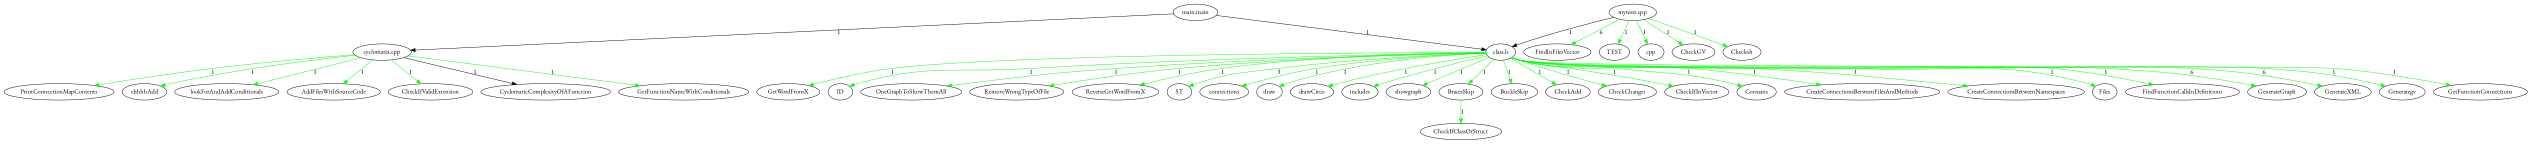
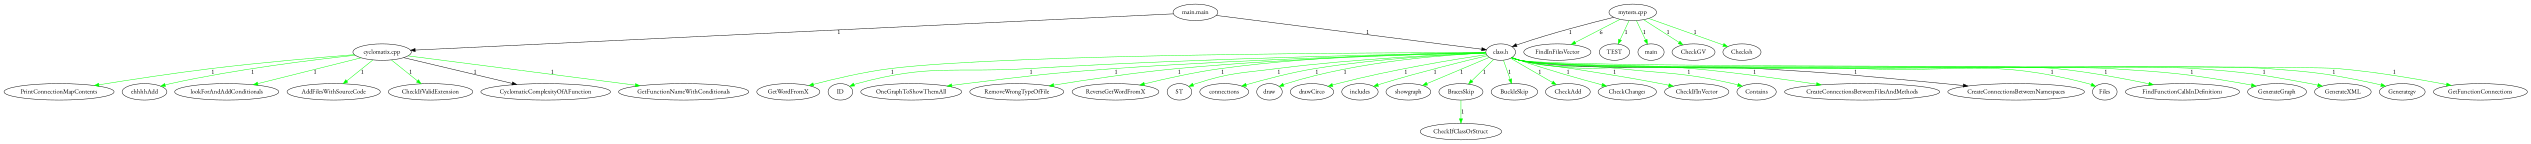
(1651, 52) -> (1651, 52)
(1805, 71) -> (1805, 71)
(1279, 72) -> (1279, 72)
(2192, 72) -> (2192, 72)
(2264, 72) -> (2264, 72)
